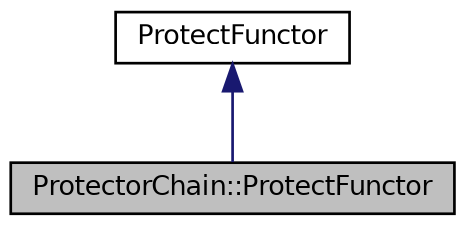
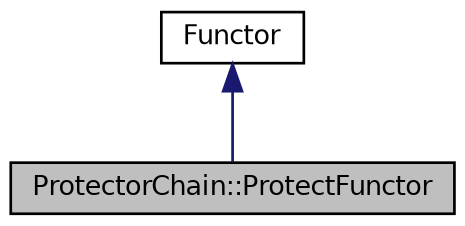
(233, 38) -> (233, 38)
